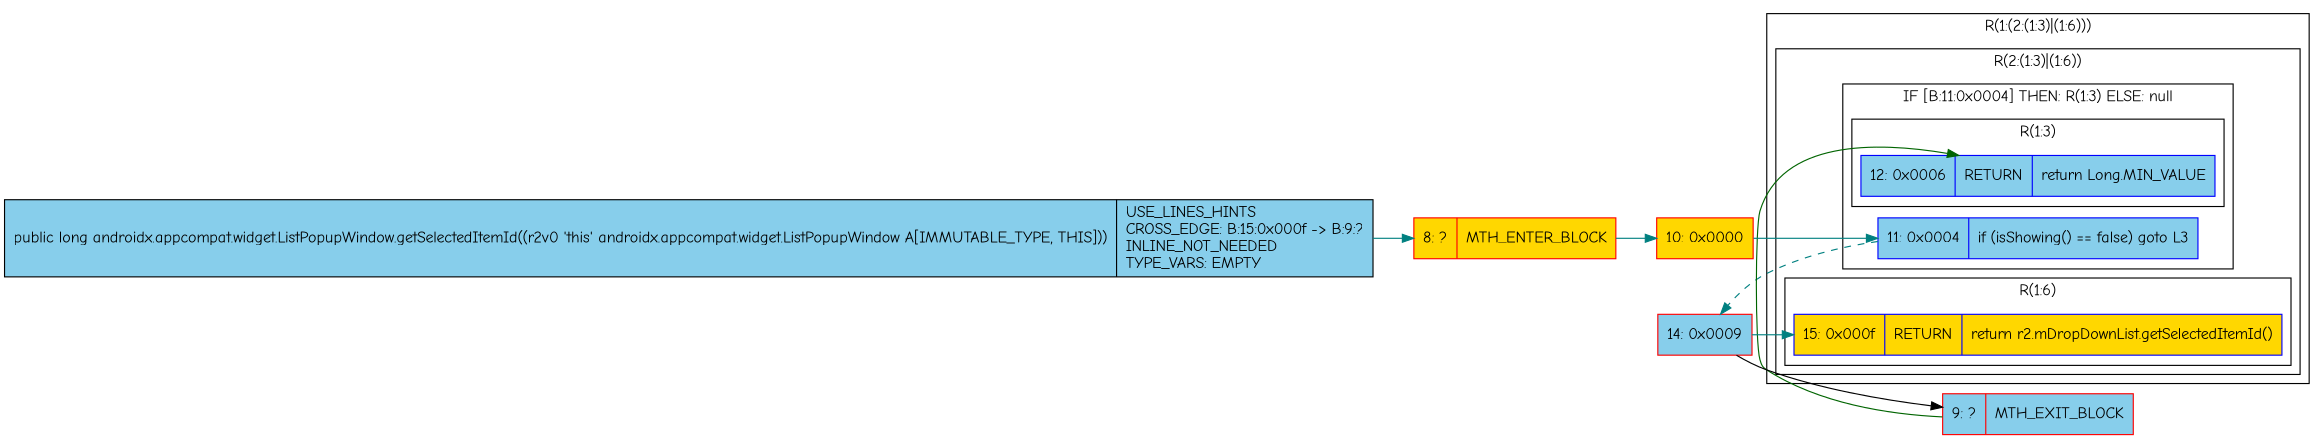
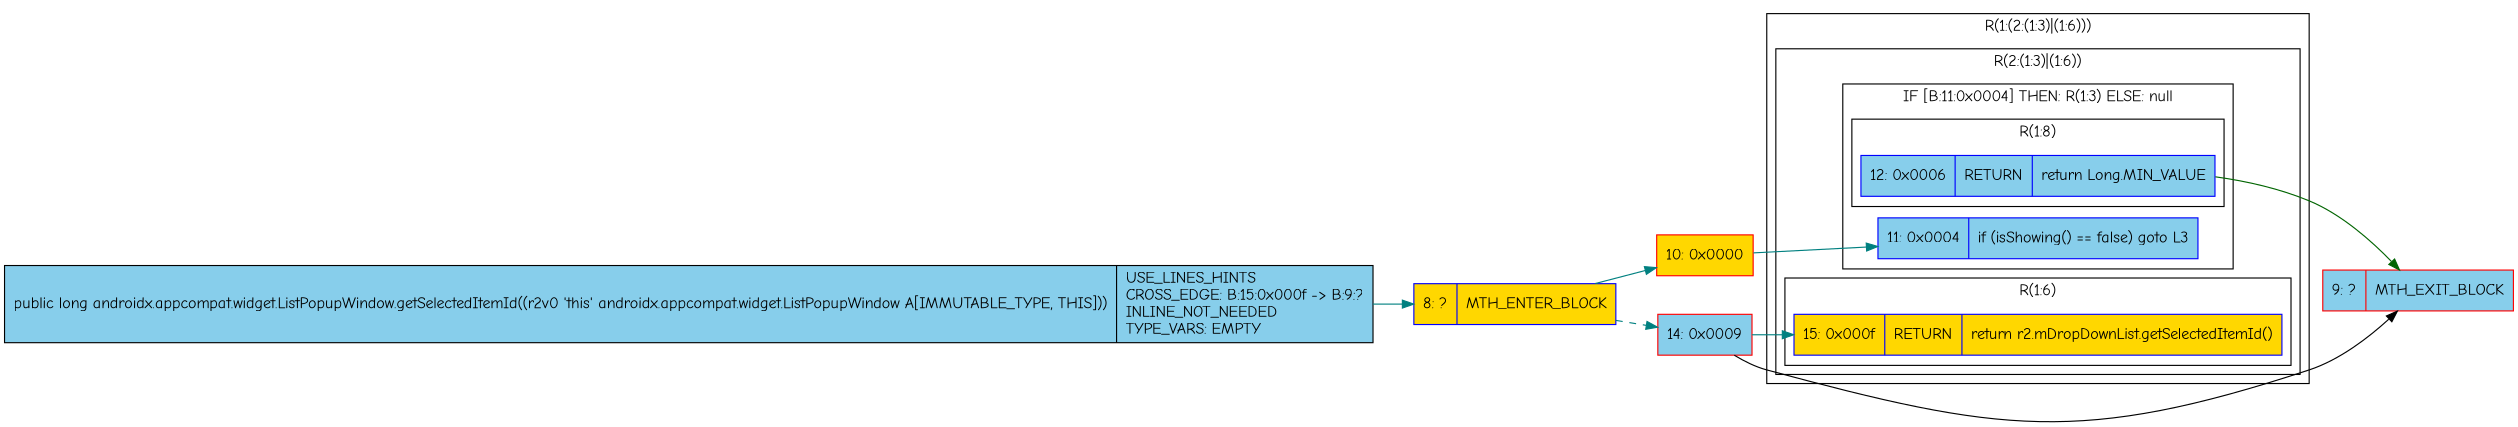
(2038, 132) -> (2038, 132)
(1515, 238) -> (1515, 304)
(1797, 261) -> (1631, 323)
(1756, 291) -> (2316, 204)
